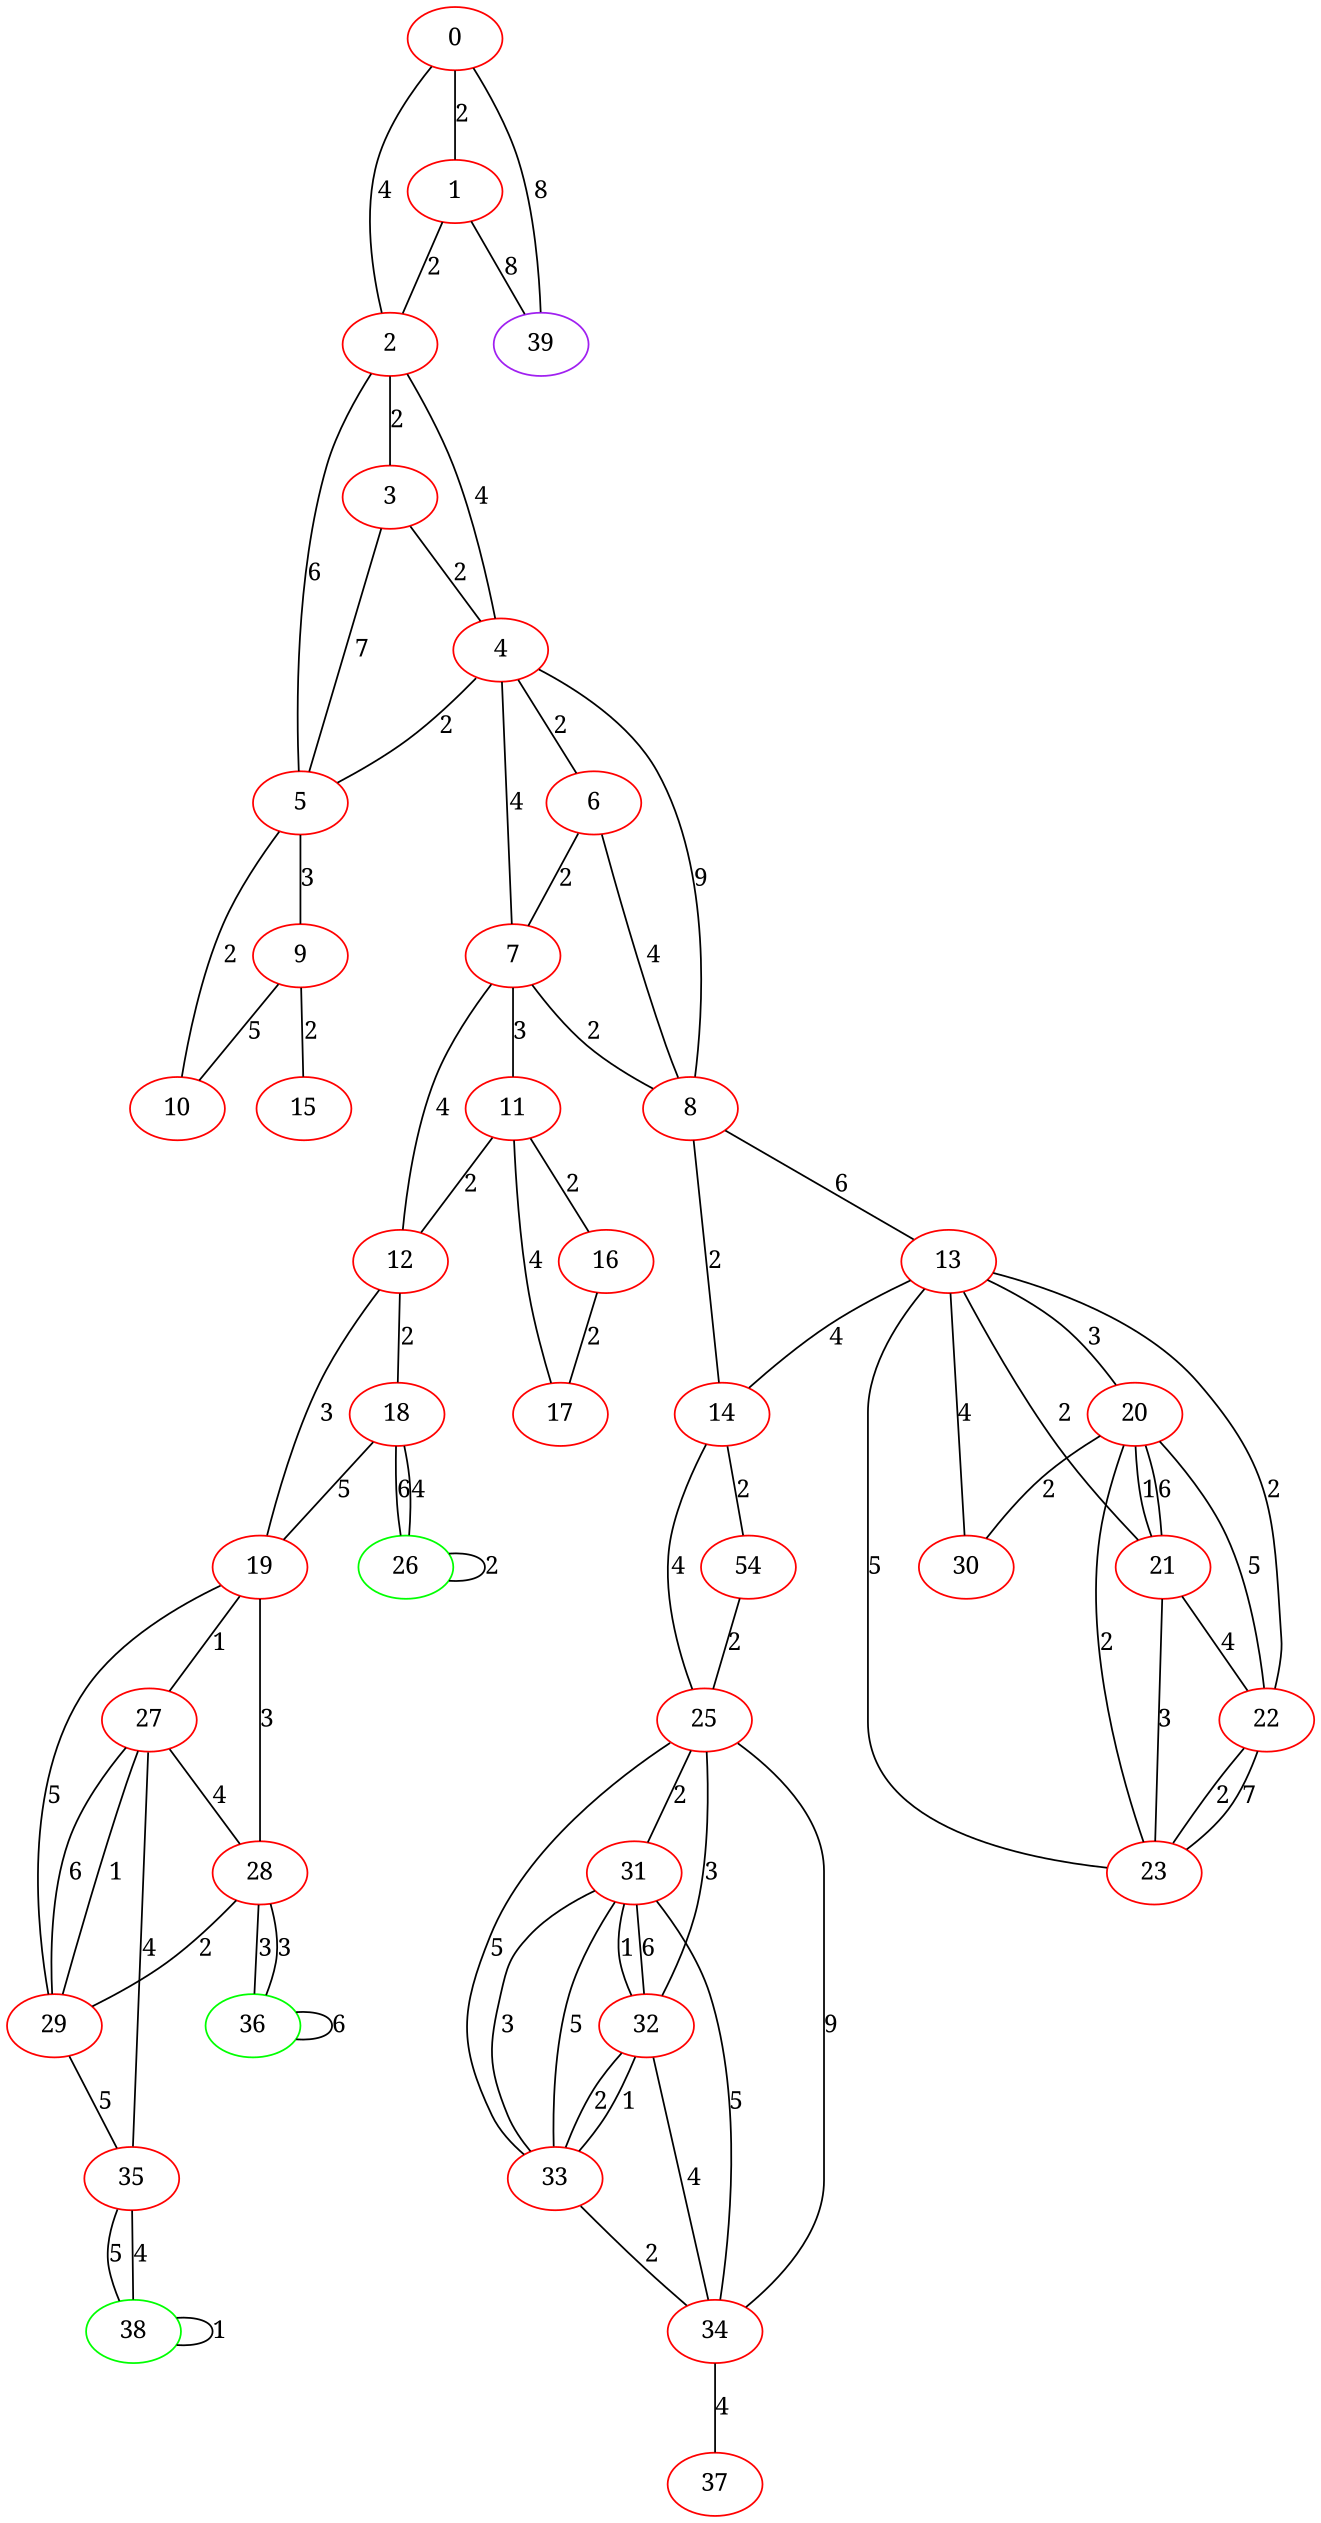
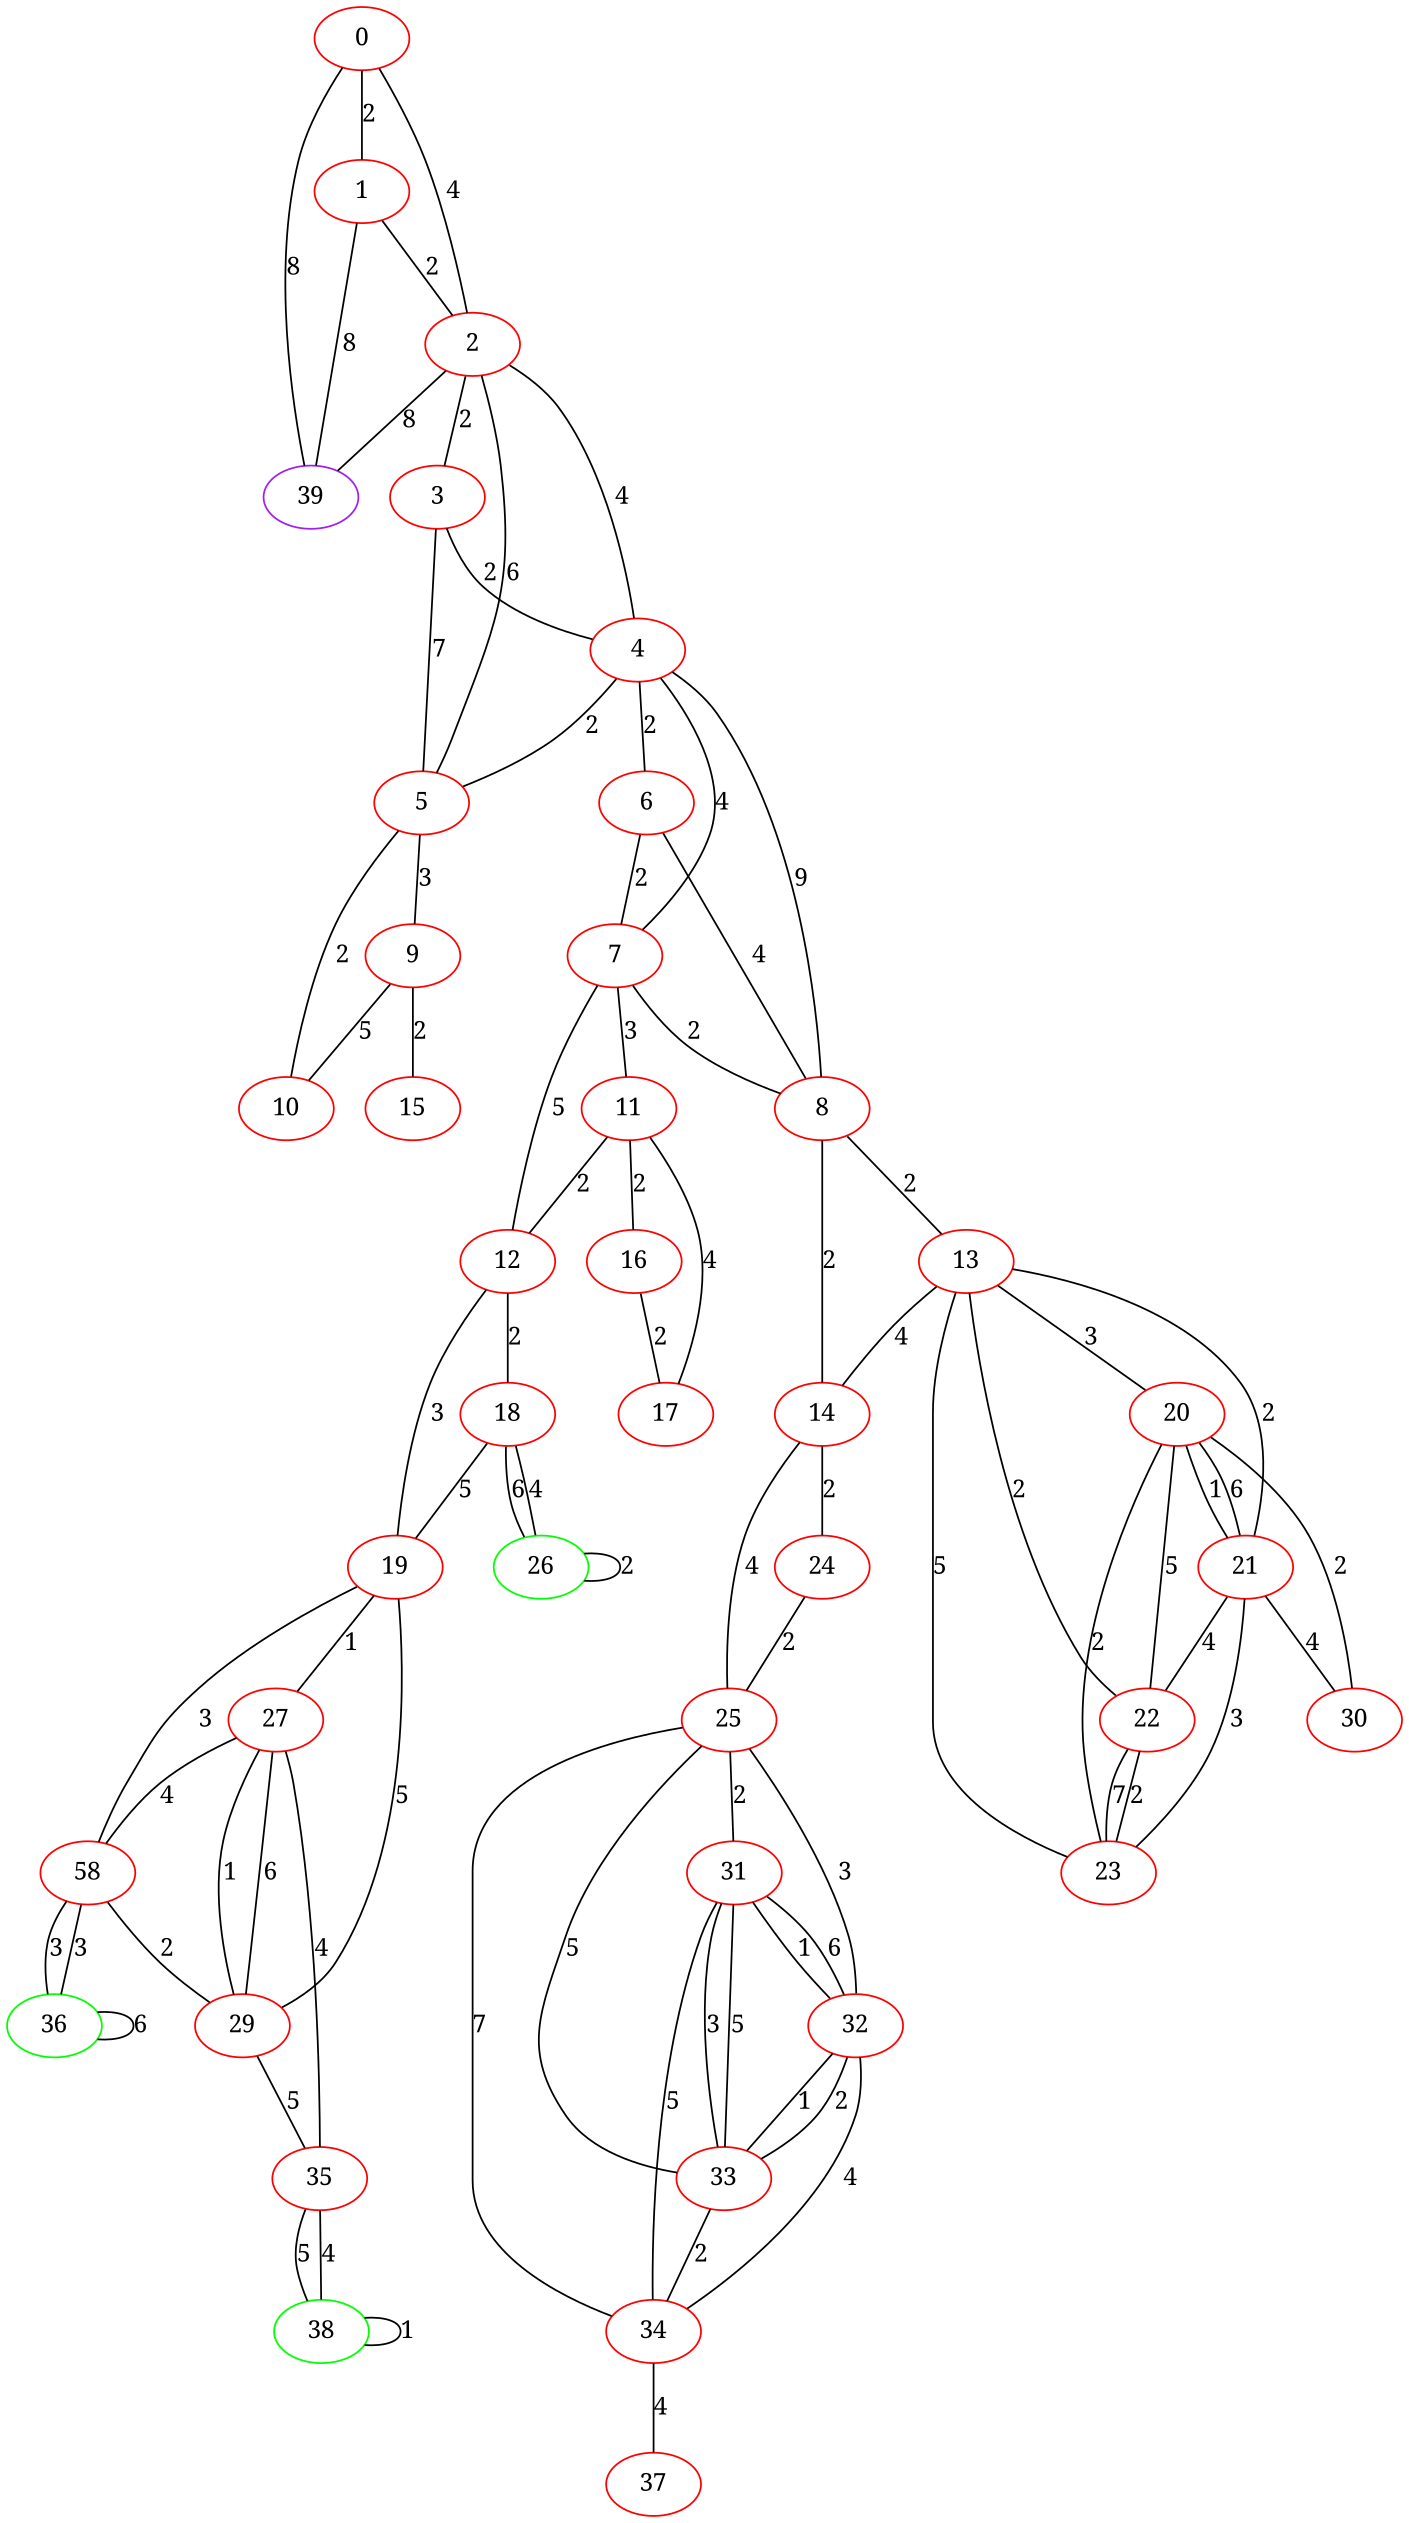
none -> (392, 421)
(443, 1109) -> (559, 1109)
(842, 1185) -> (910, 1185)
(958, 1414) -> (1300, 1644)
(748, 1567) -> (822, 1567)
(260, 1873) -> (88, 1873)
(831, 2026) -> (480, 2026)
